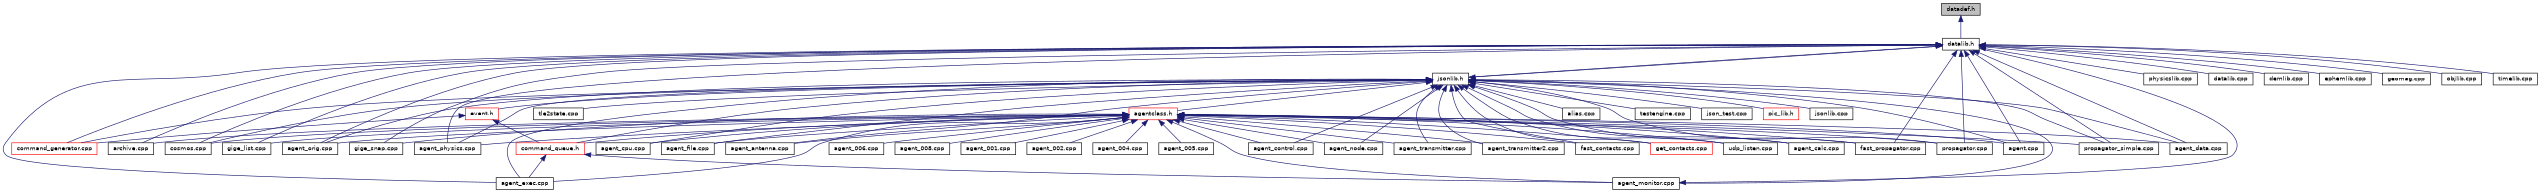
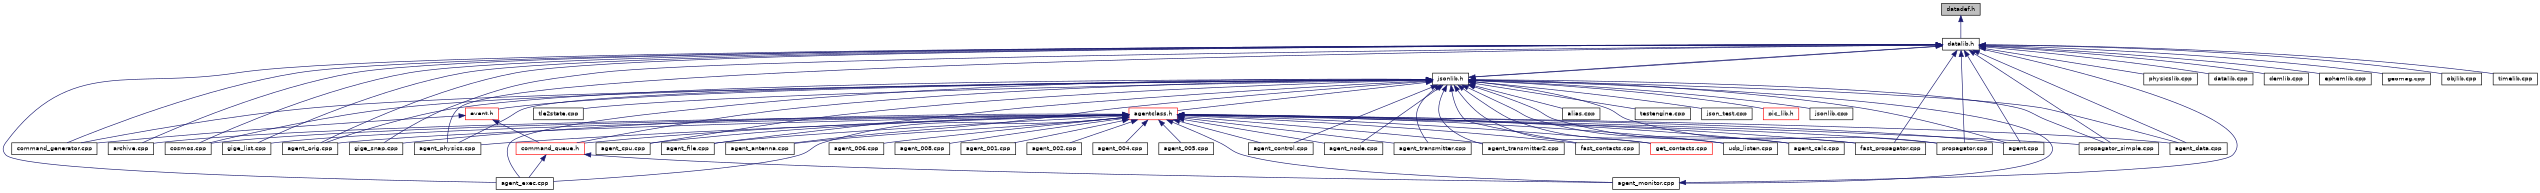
(54, 149) -> (54, 149)
